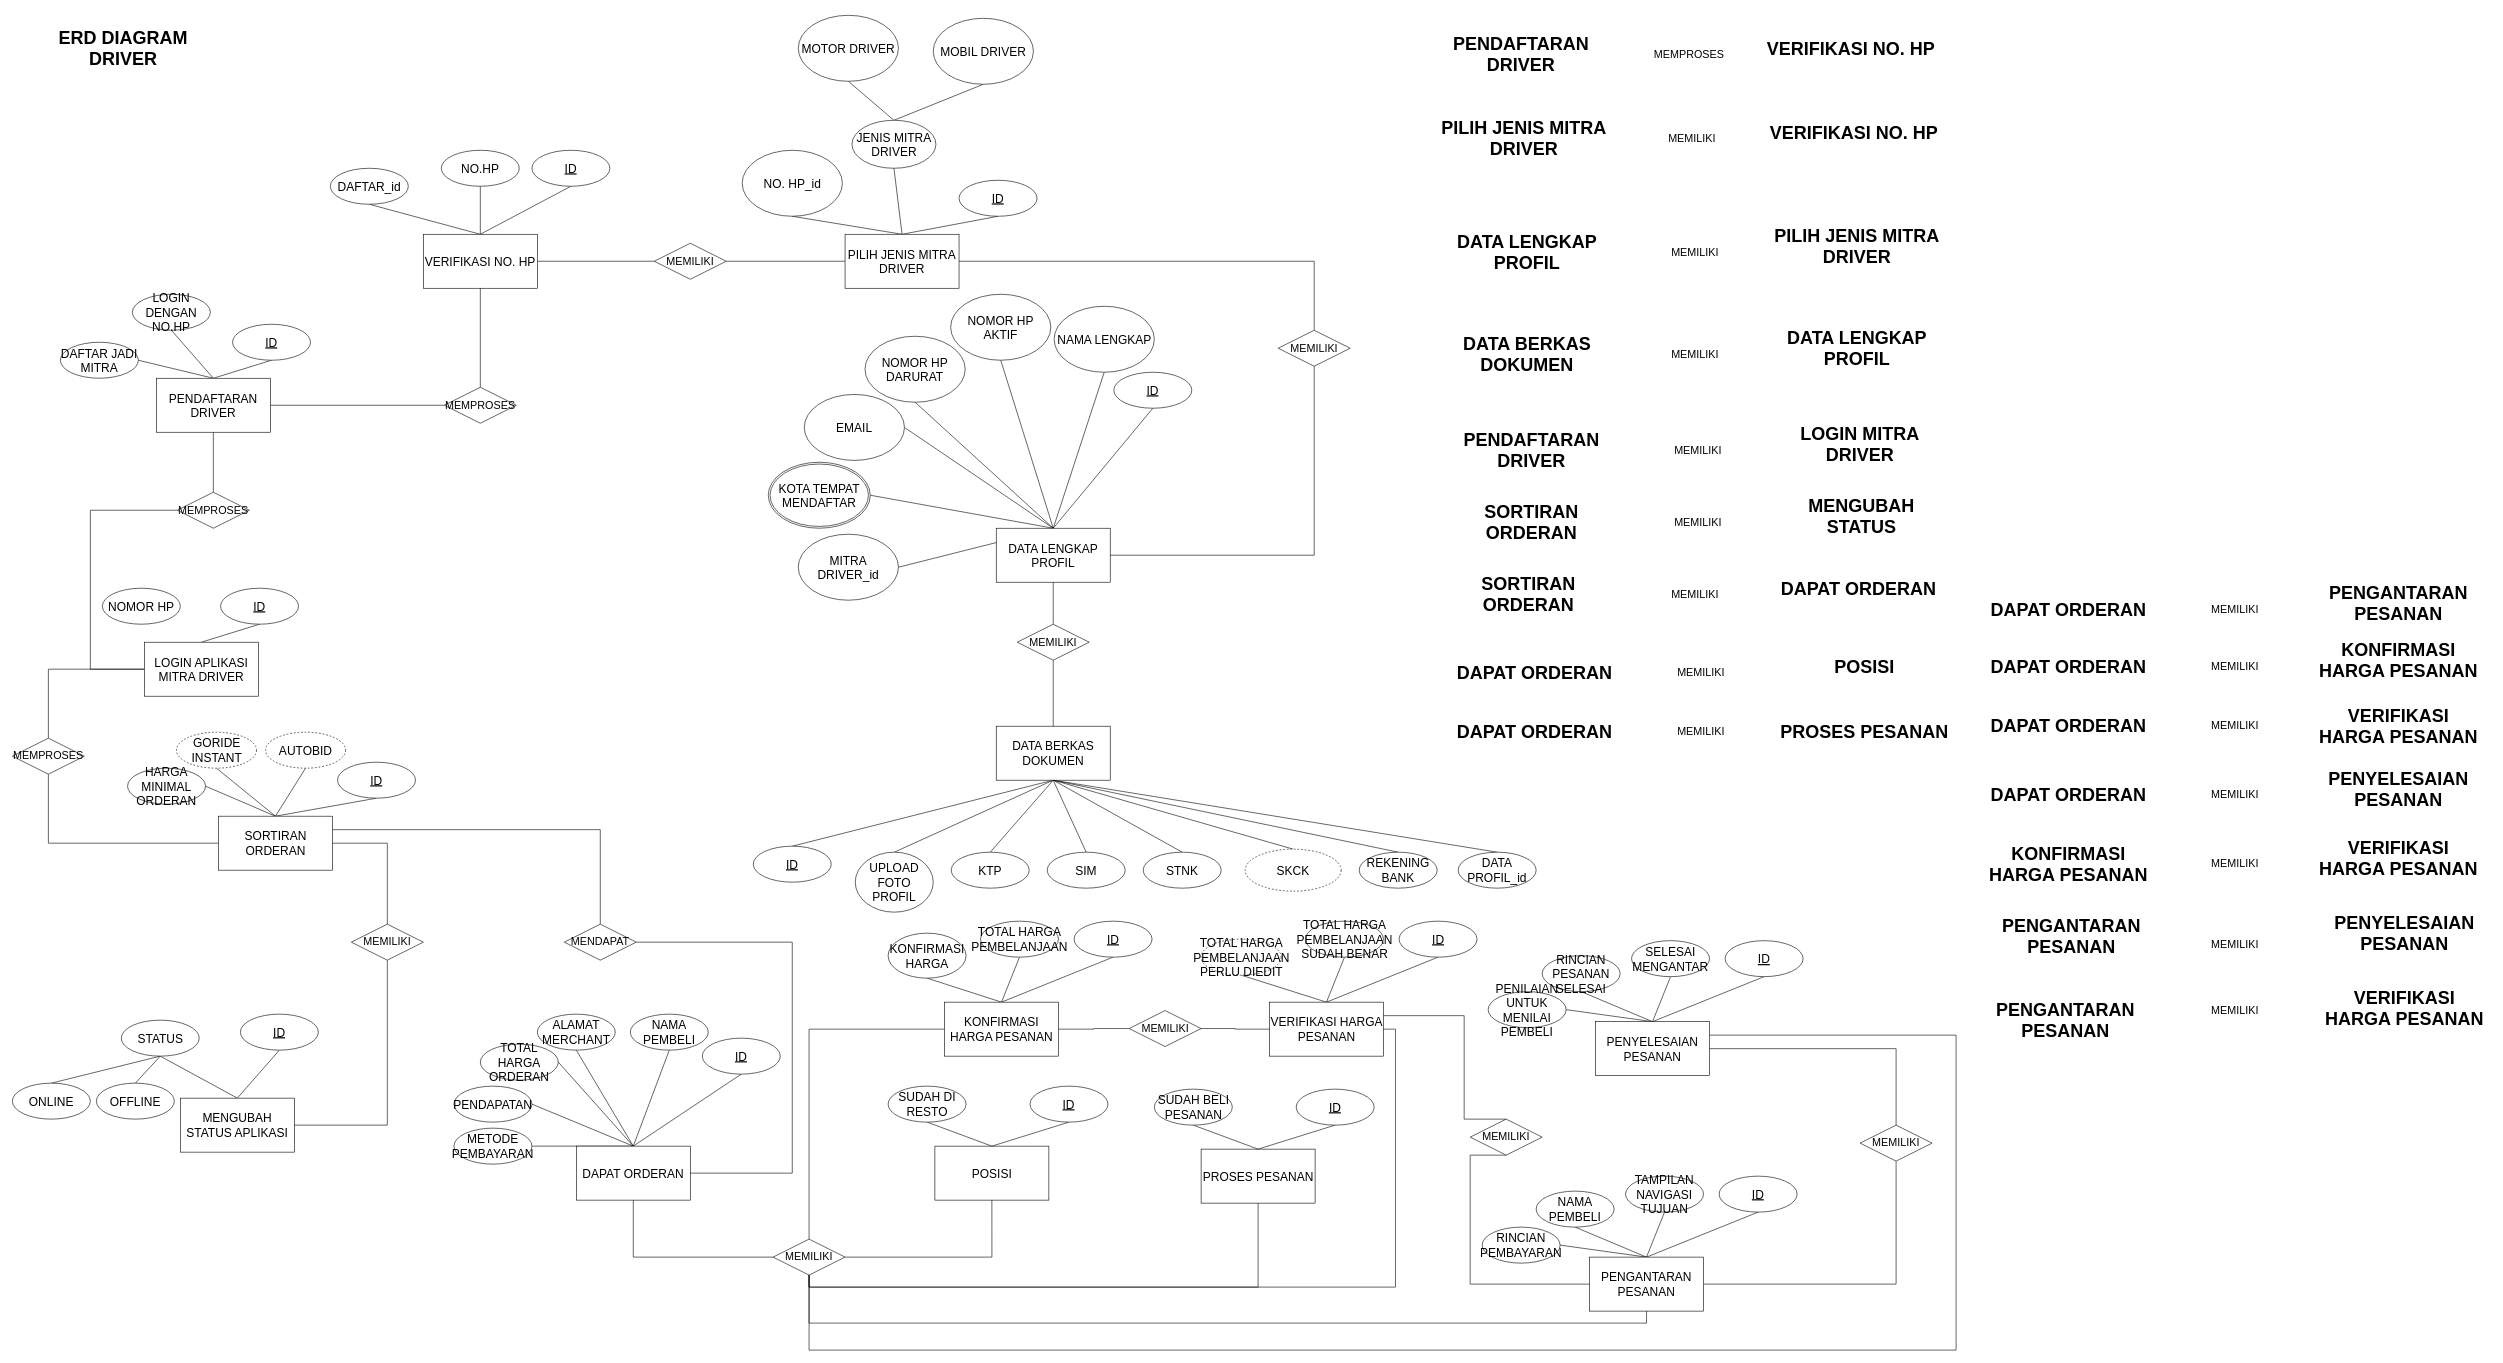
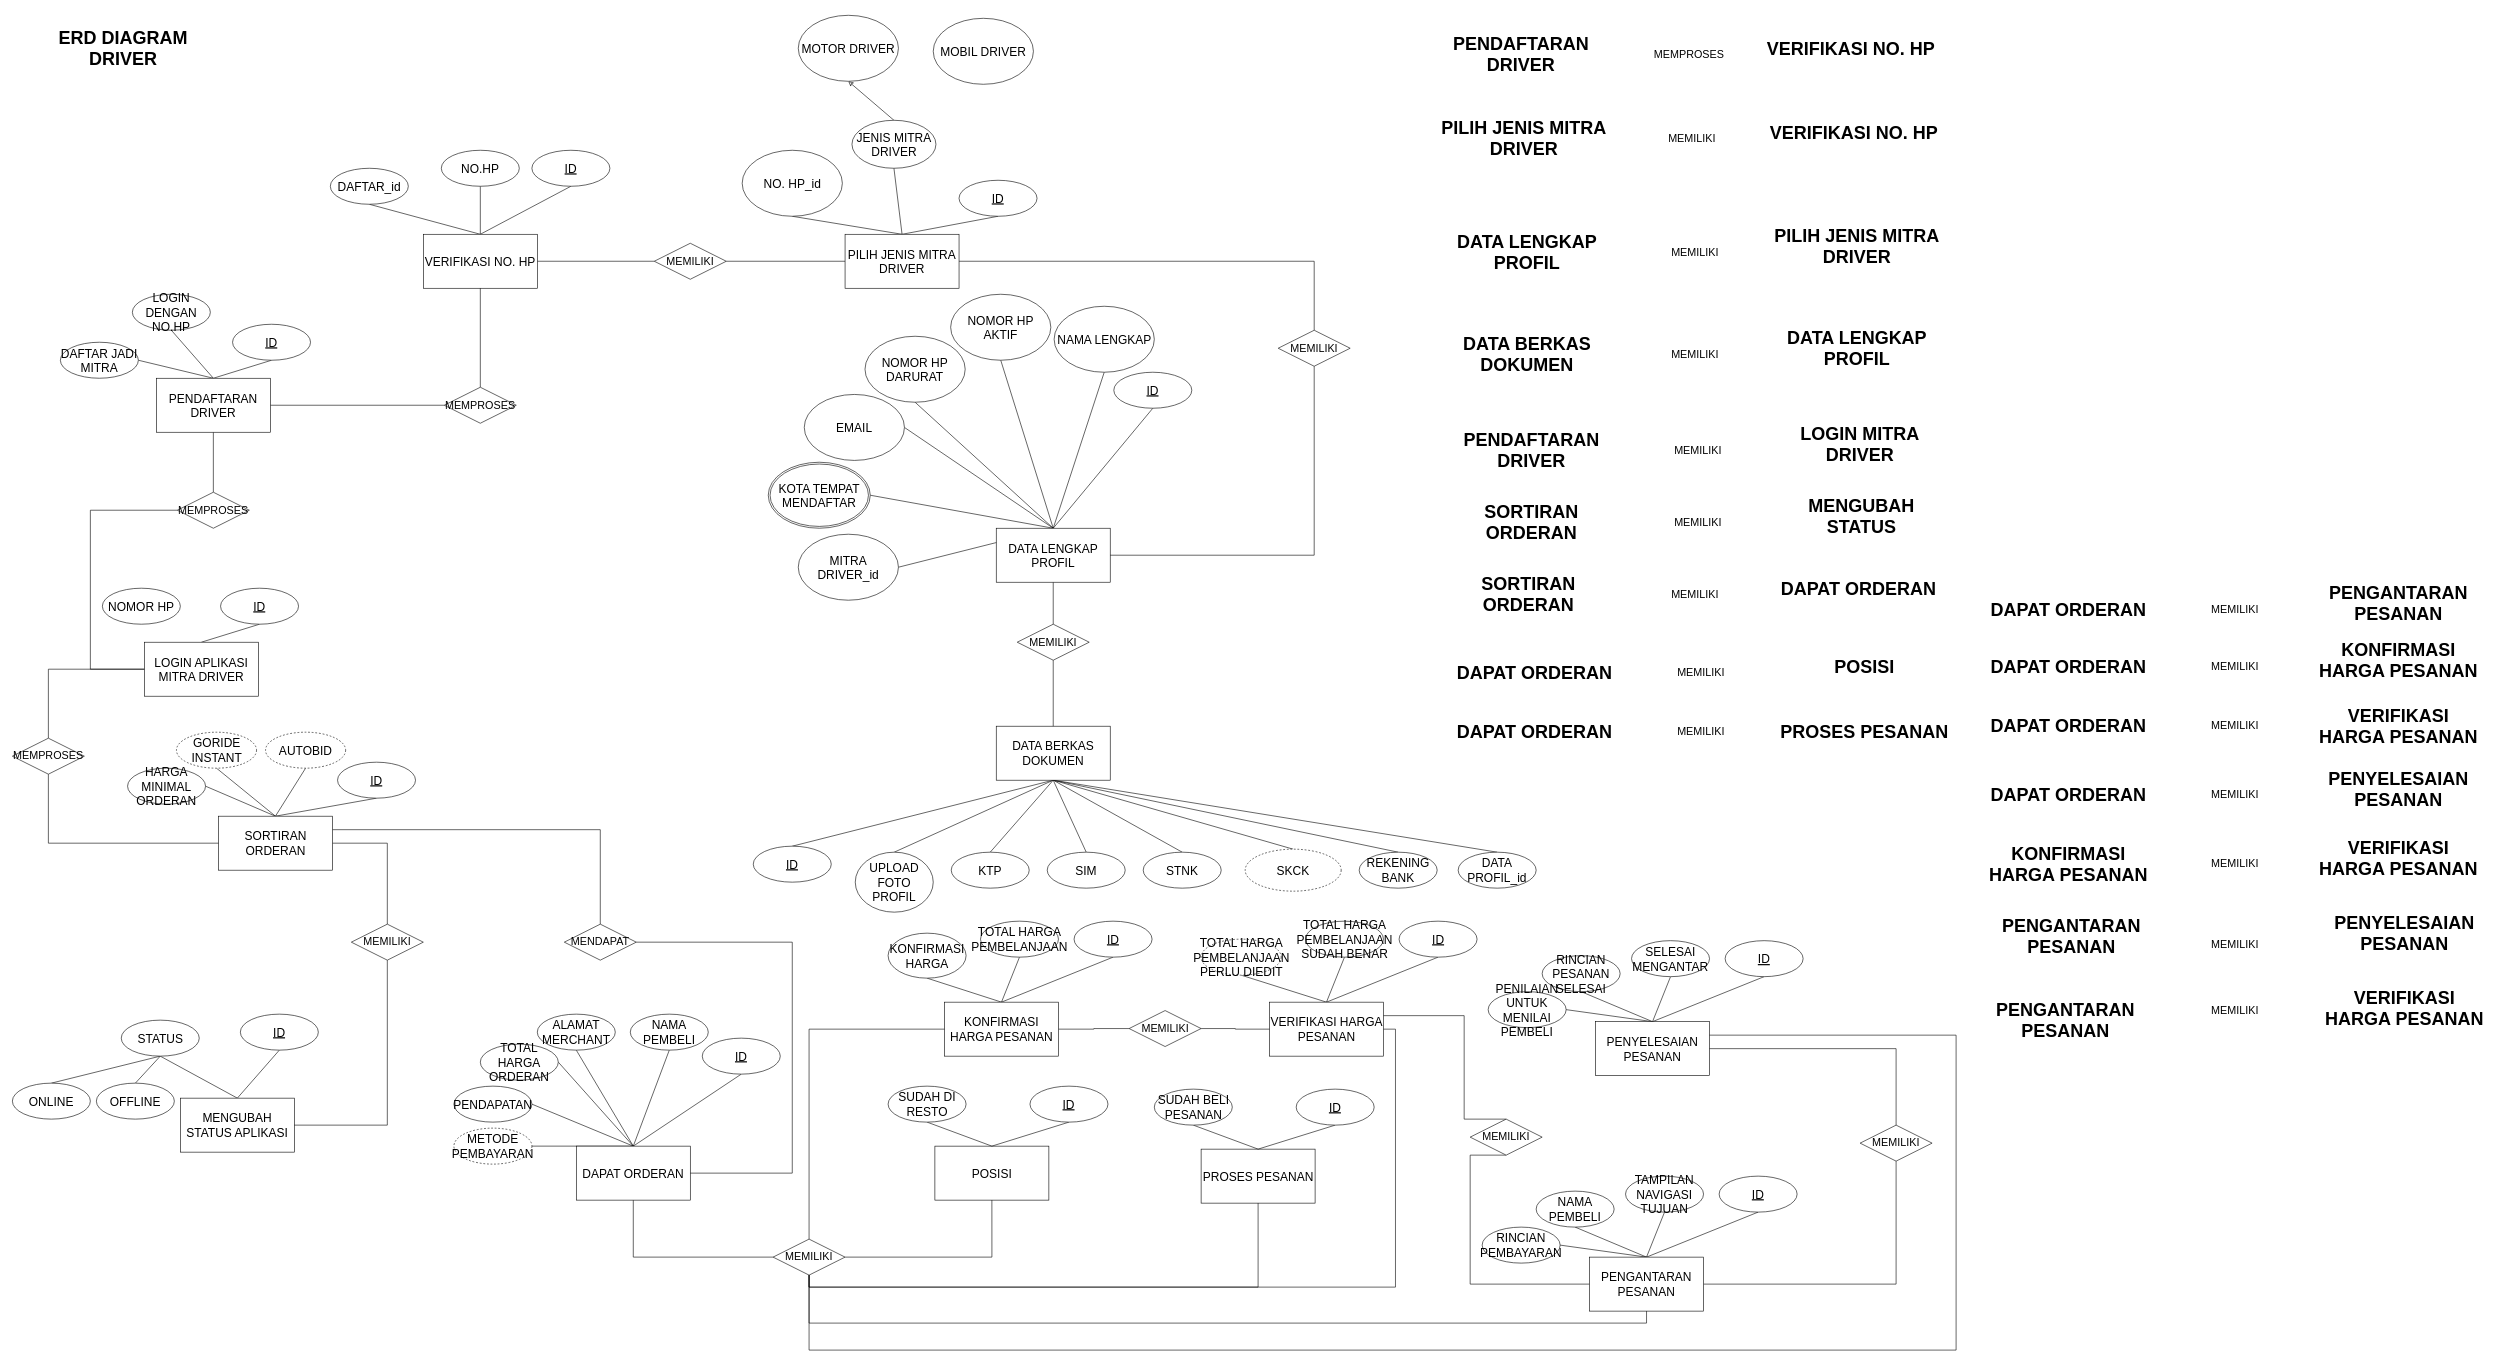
(851, 83) -> (852, 84)
(939, 102) -> none
(493, 1146) -> (493, 1146)
